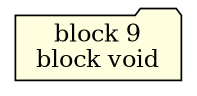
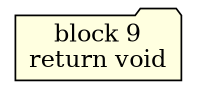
(98, 48) -> (98, 48)
